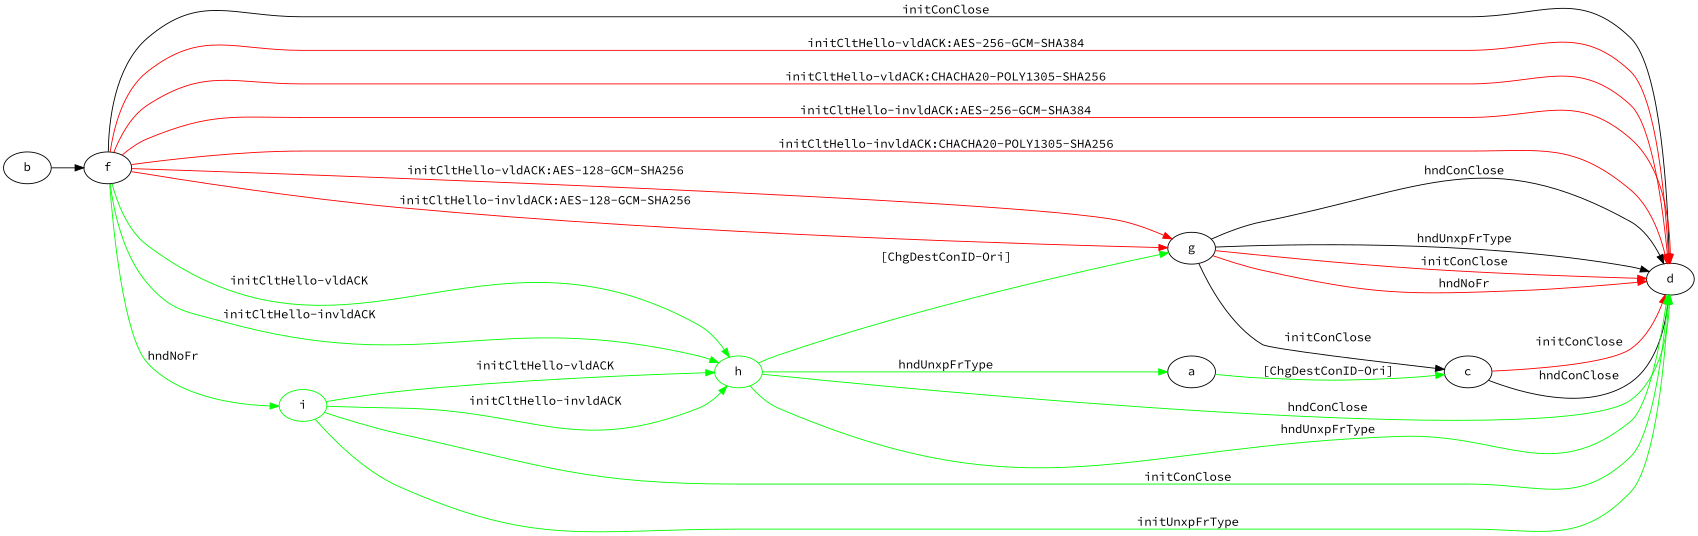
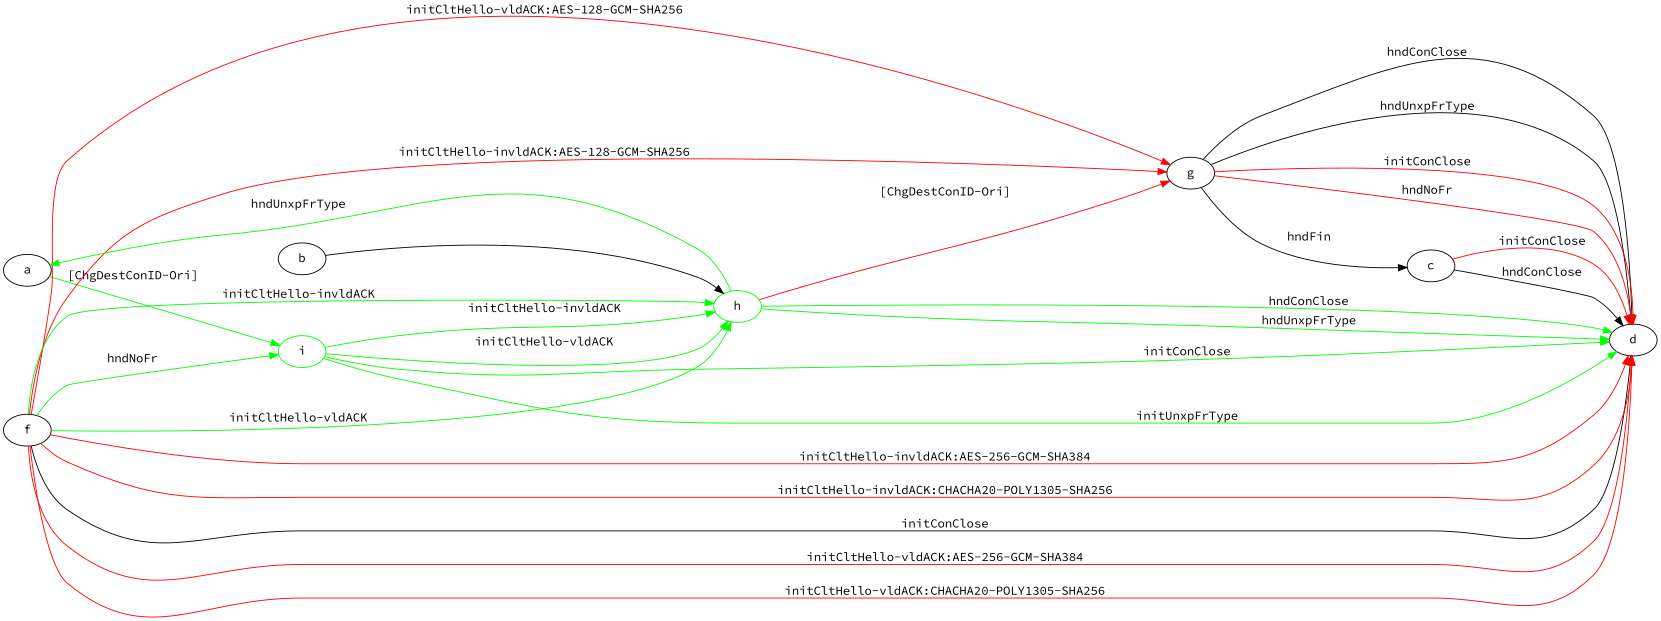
(63, 168) -> (524, 247)
(957, 302) -> (961, 245)
(1332, 338) -> (1313, 237)
(1326, 380) -> (166, 311)
